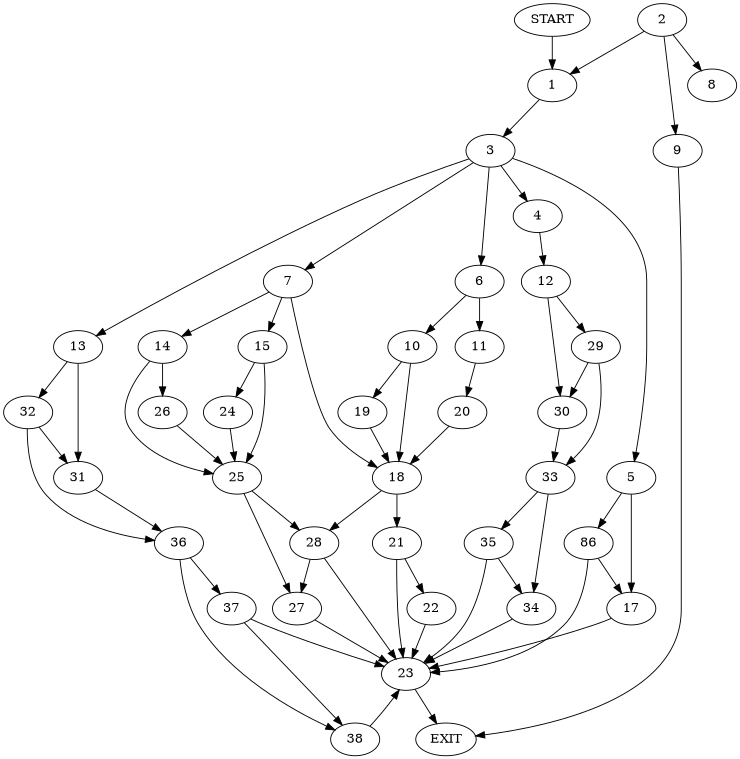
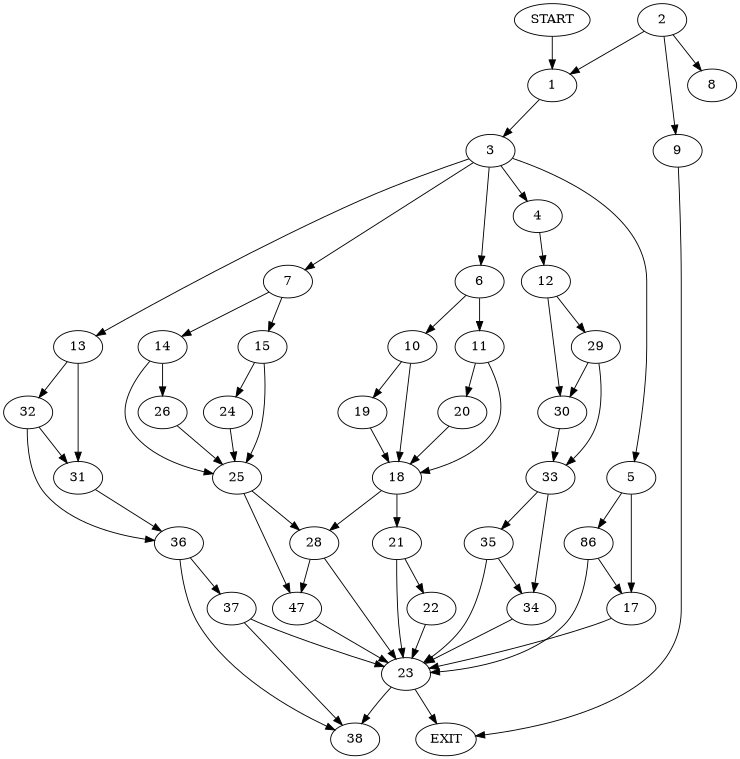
(314, 390) -> (492, 433)
(297, 609) -> (297, 609)
(382, 712) -> (379, 701)
